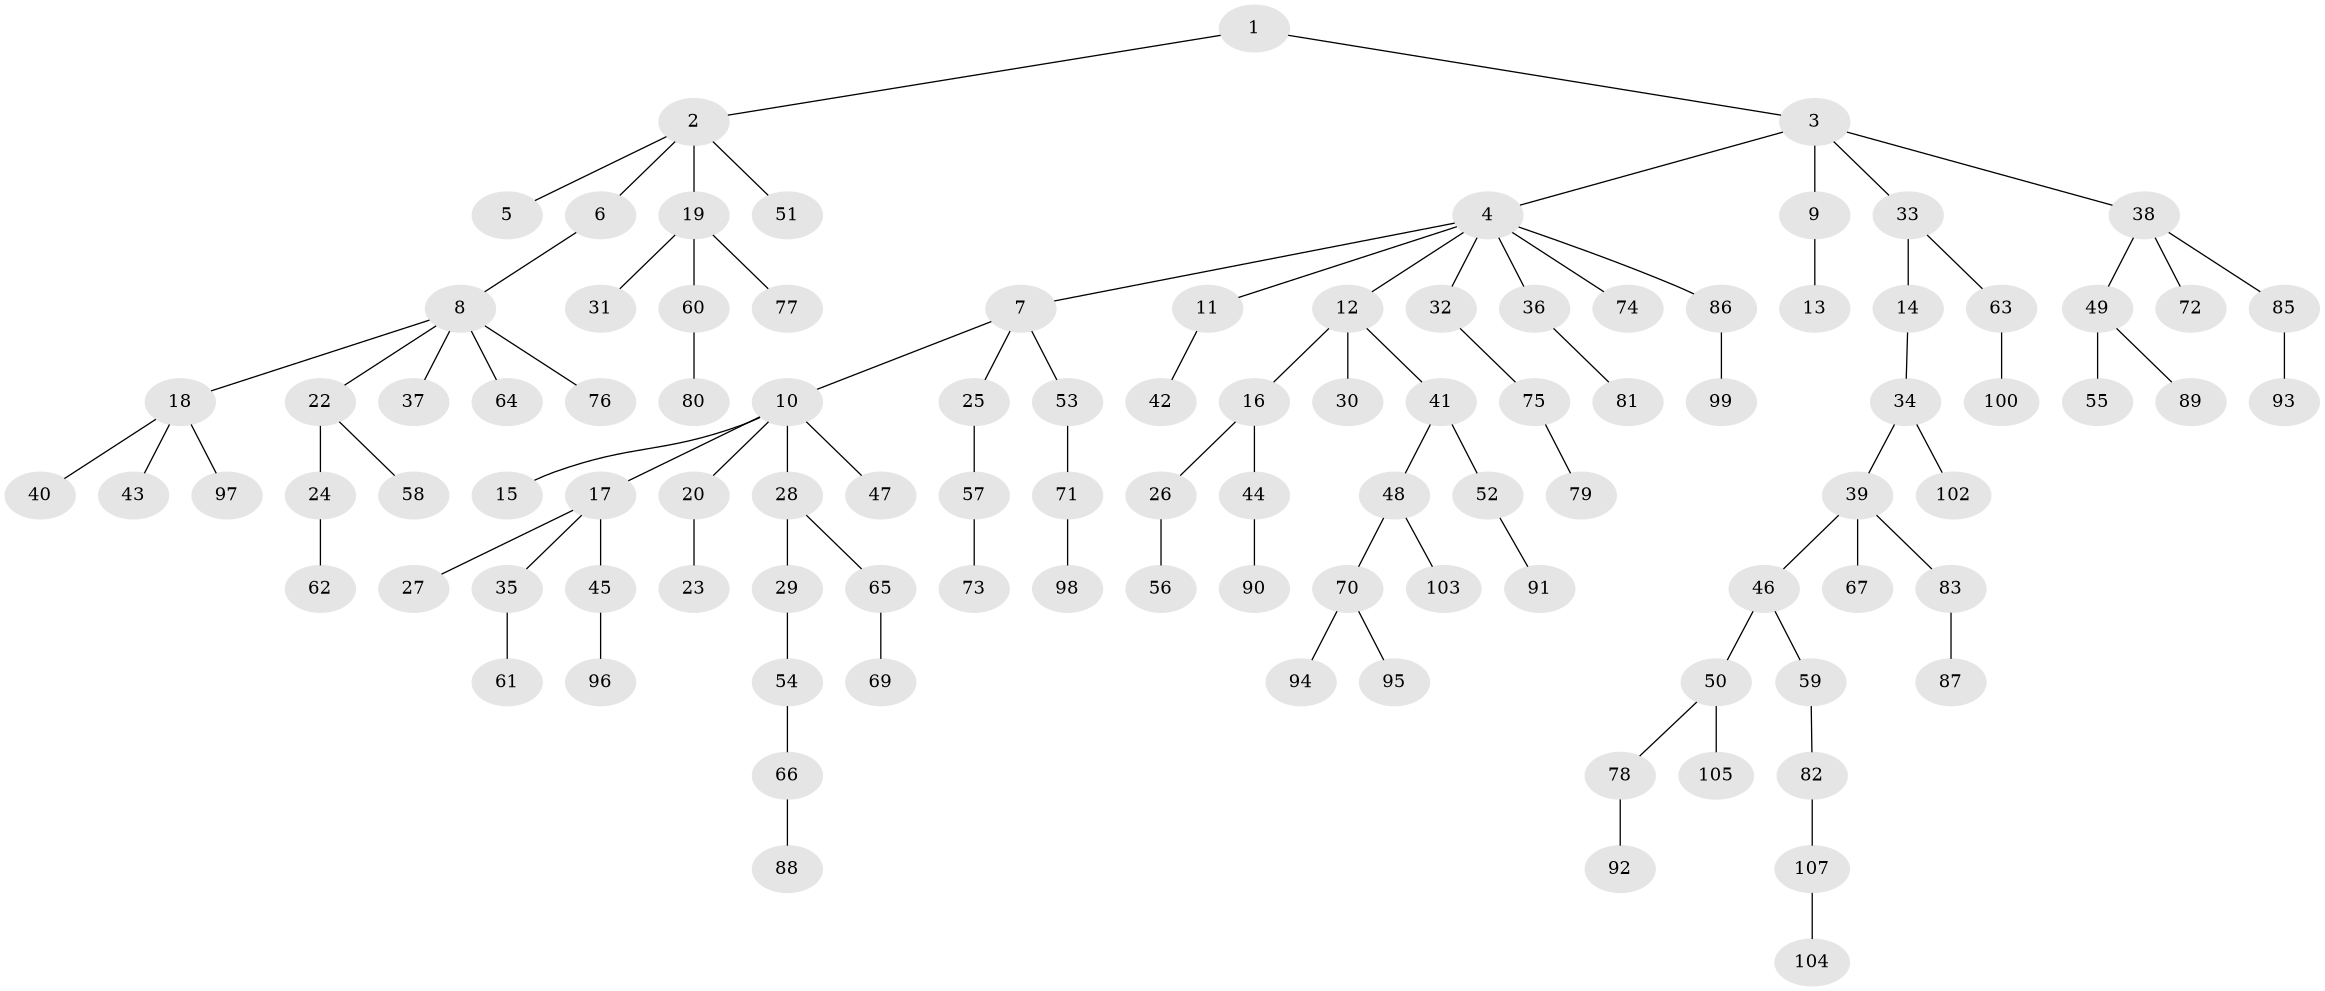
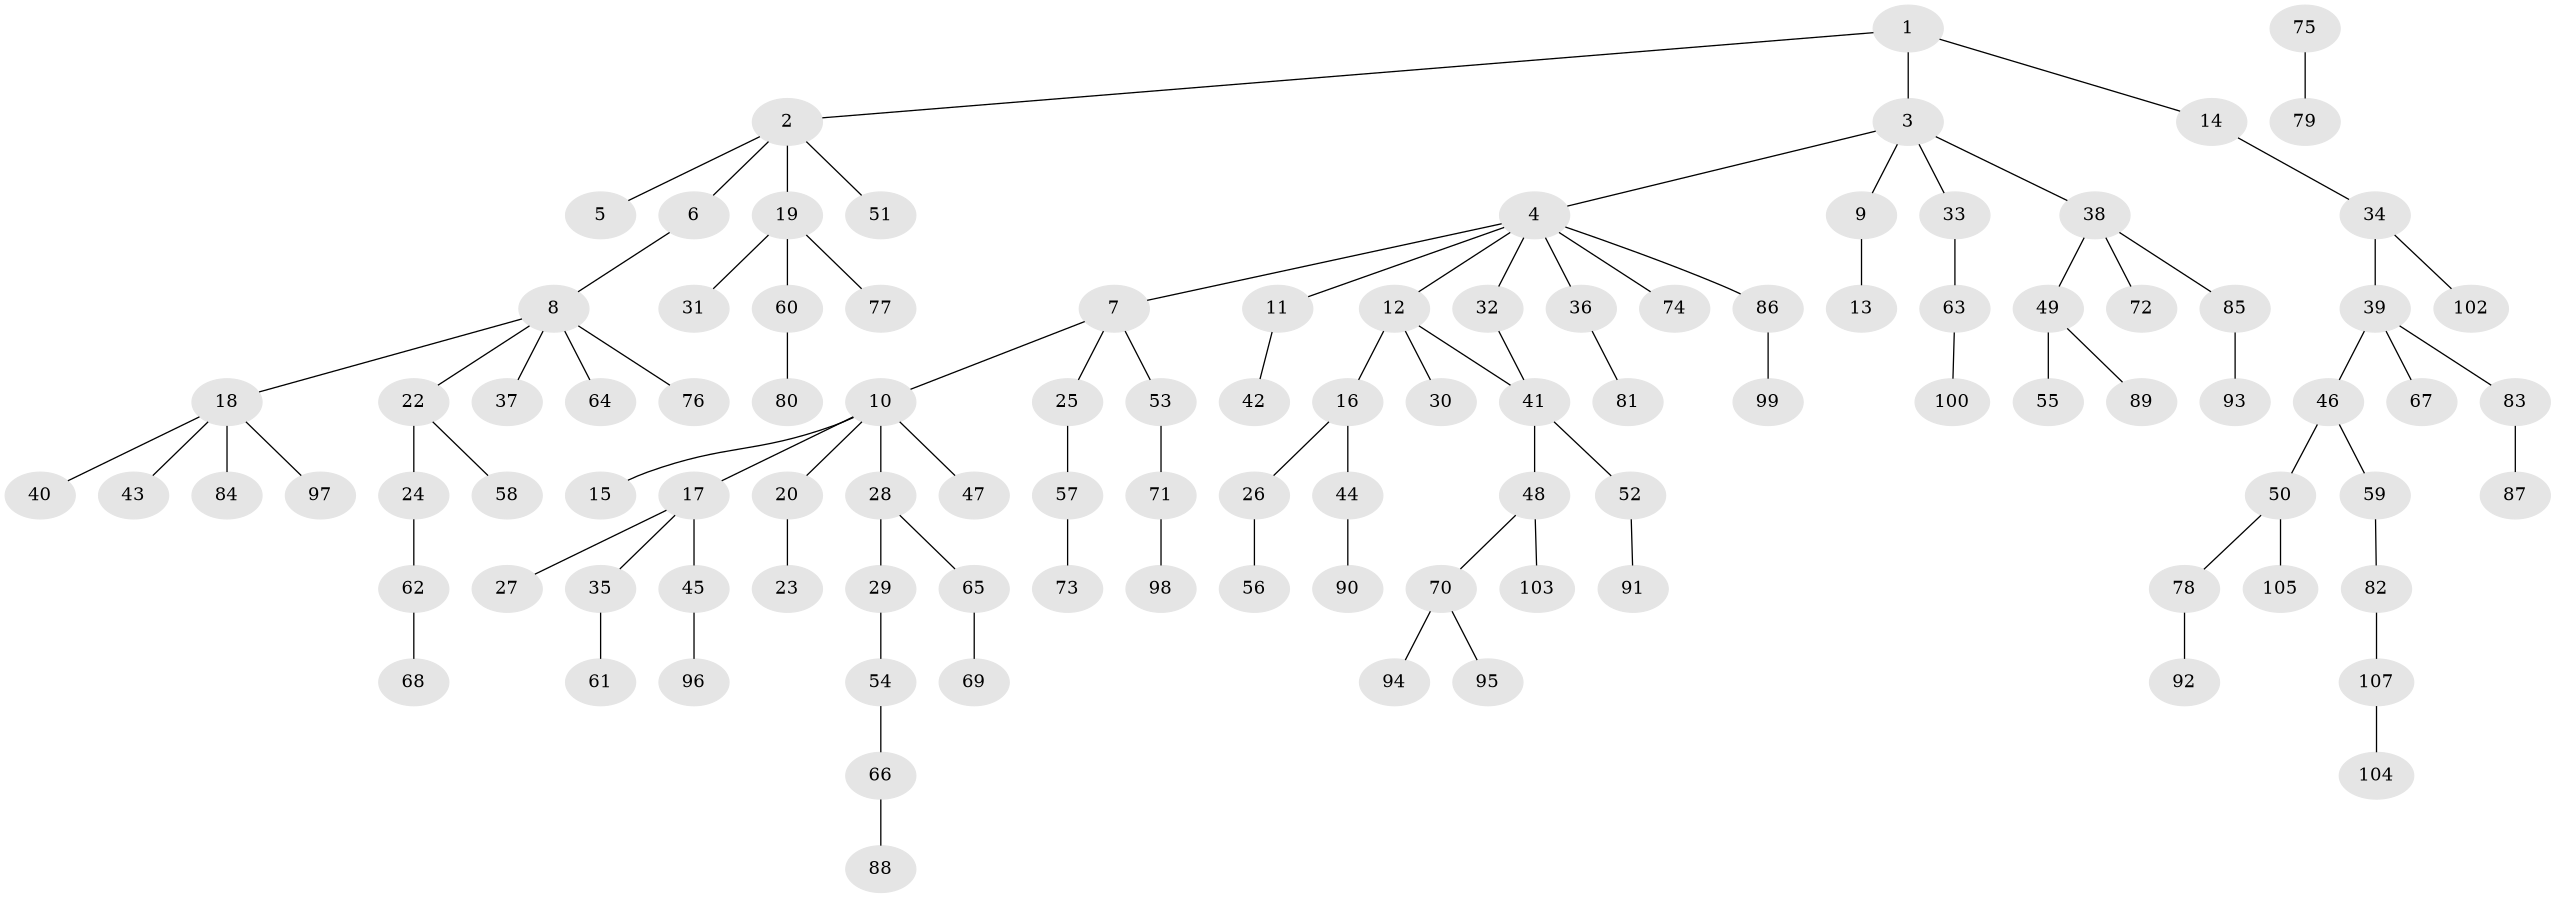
(1908, 262) -> (2060, 75)
(1488, 355) -> (1511, 355)
none -> (227, 496)
none -> (414, 682)
